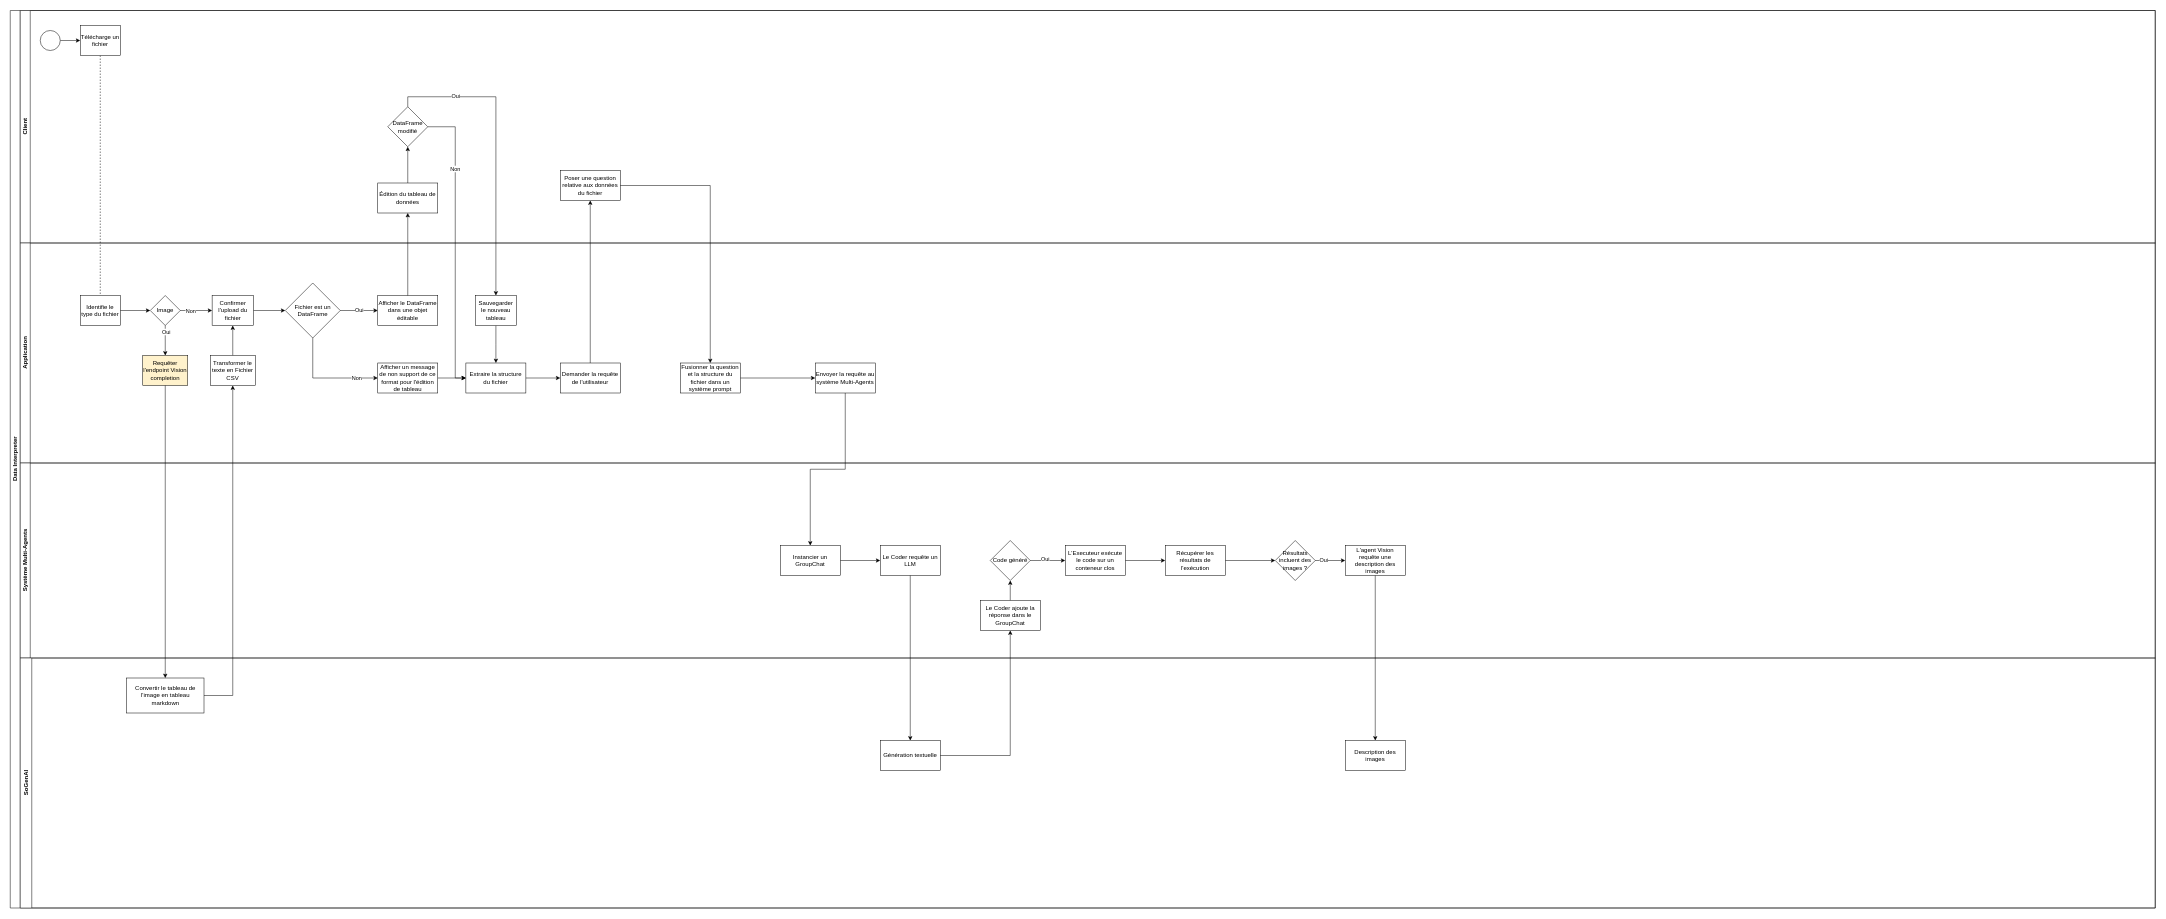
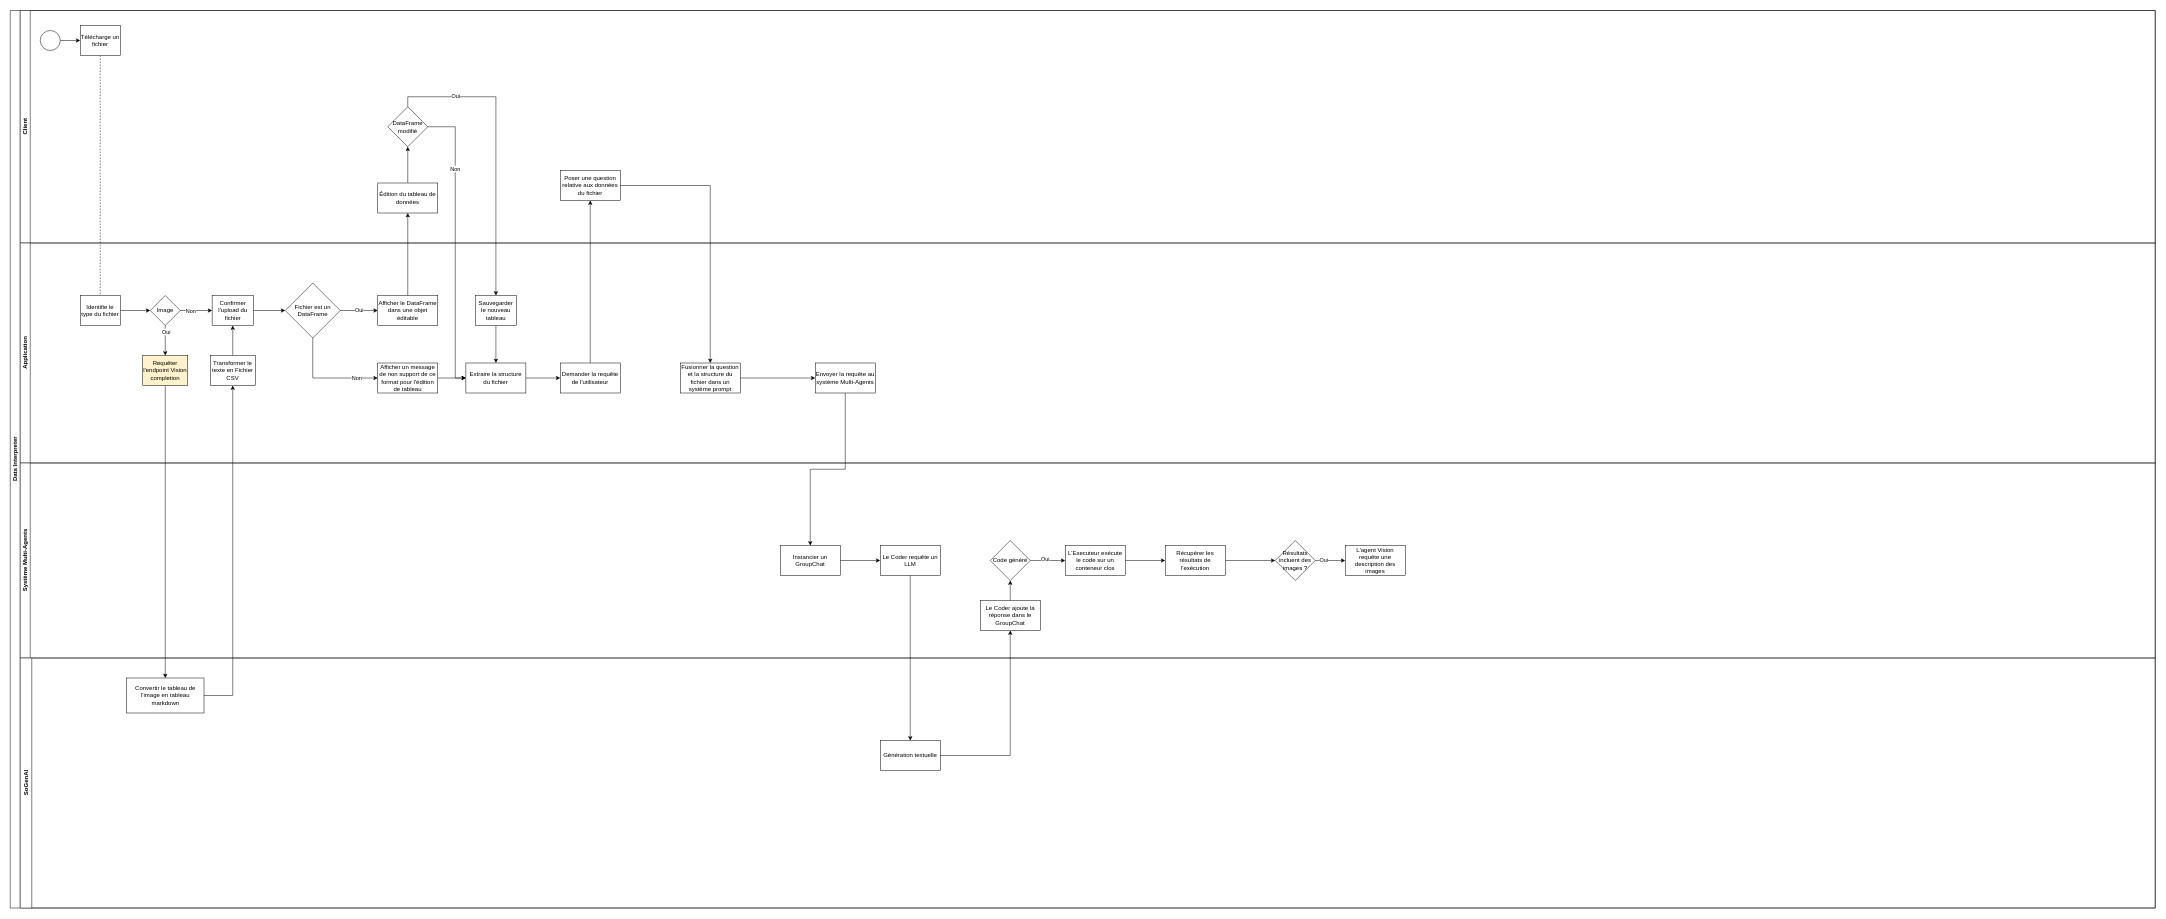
(1375, 735) -> none
(1375, 755) -> none
